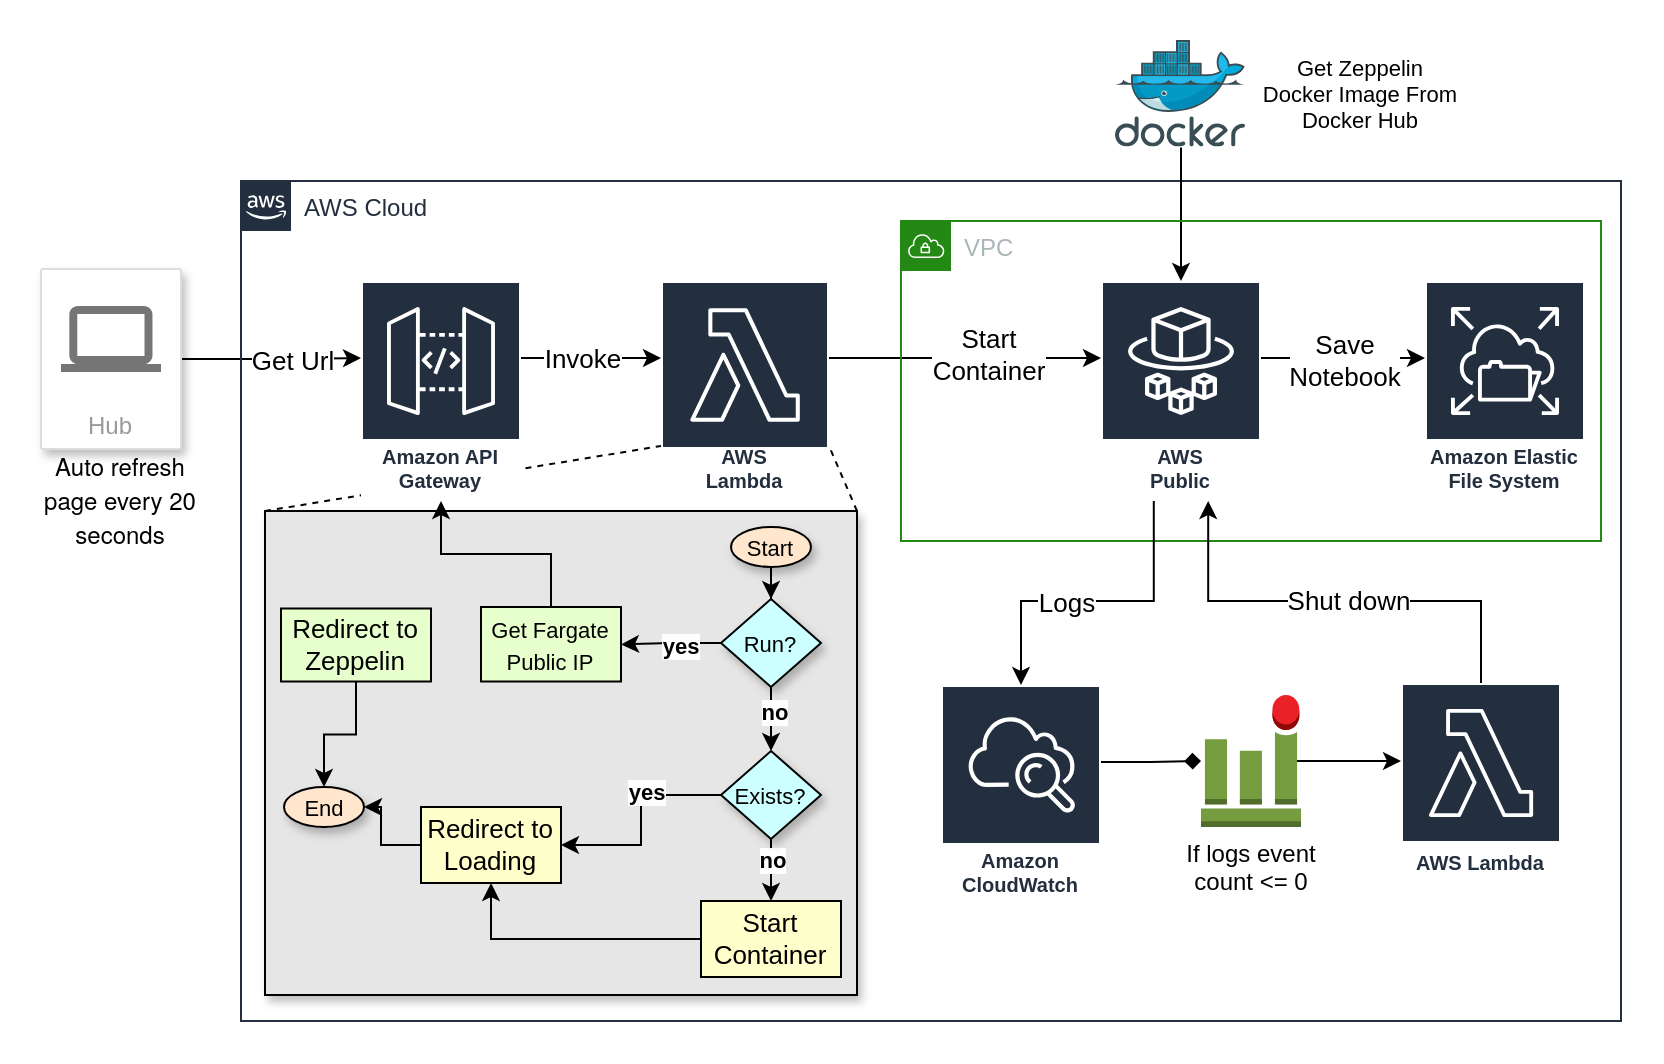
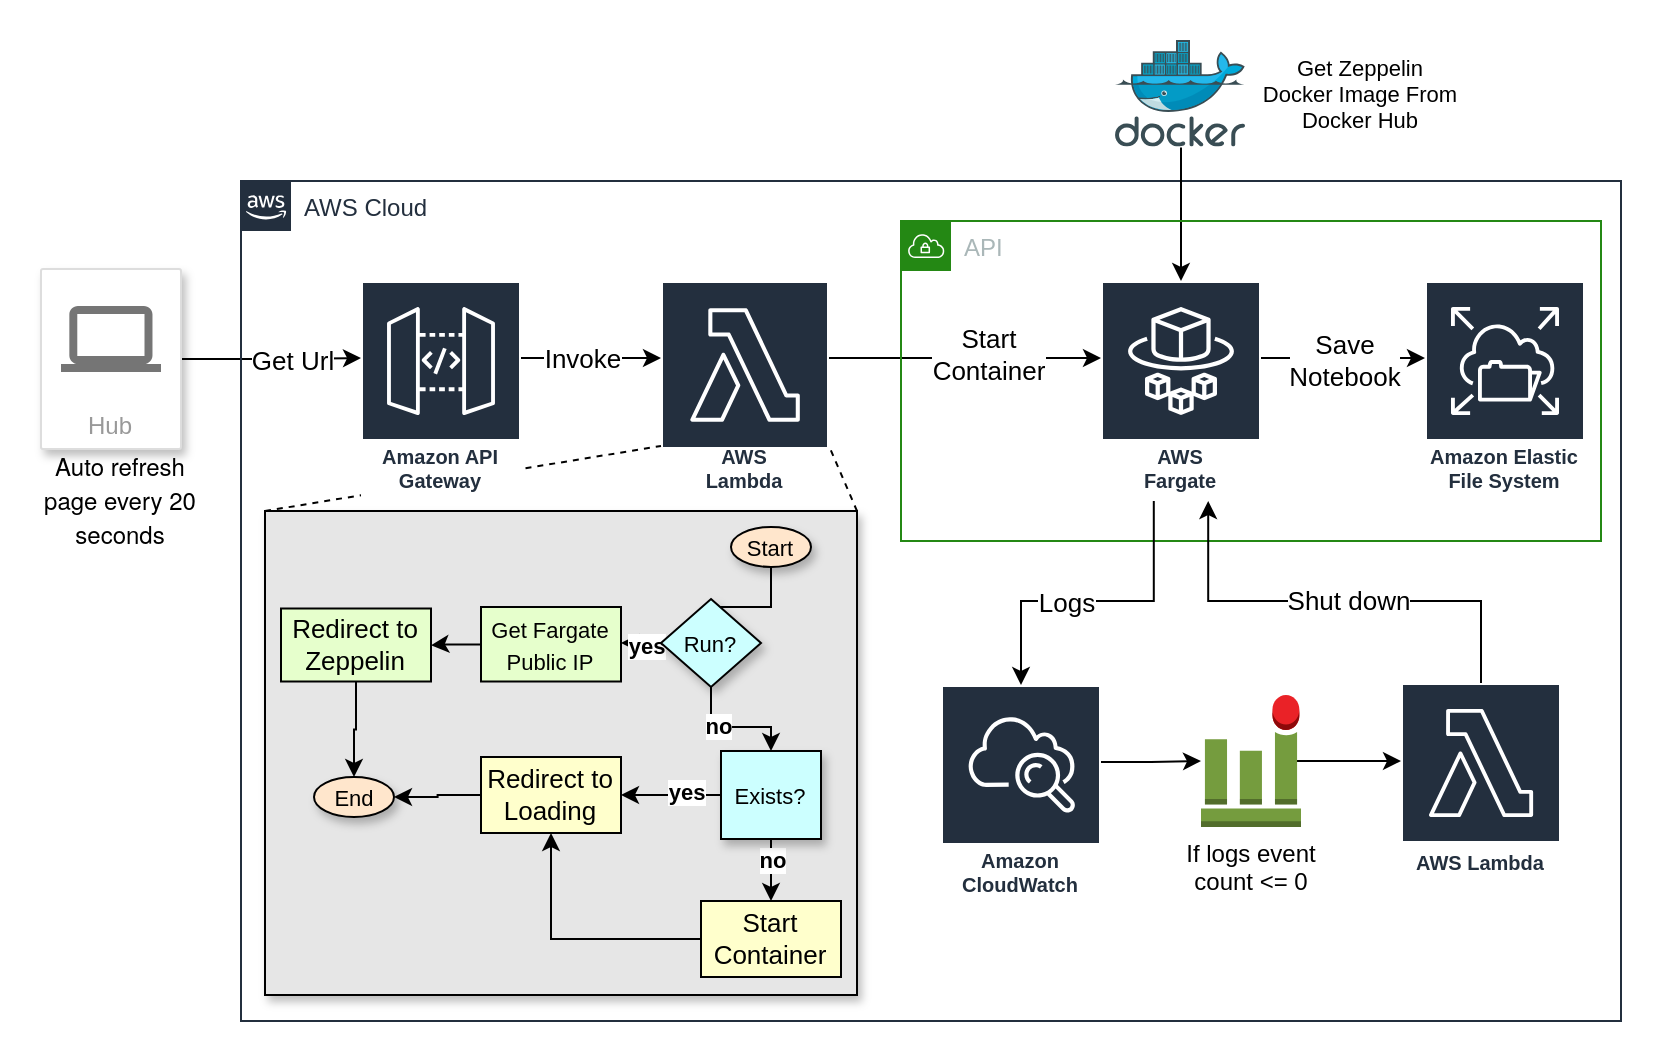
(985, 249) -> (985, 249)
(1181, 469) -> (1181, 469)
(503, 554) -> (460, 644)
(771, 643) -> (711, 643)
(1184, 761) -> (1185, 761)
(771, 795) -> (771, 795)
(324, 807) -> (354, 797)
(491, 845) -> (551, 795)
